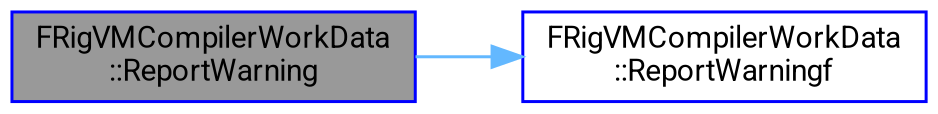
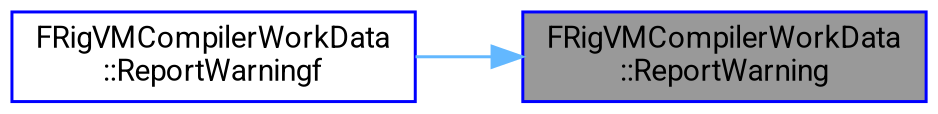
(453, 57) -> (453, 57)
